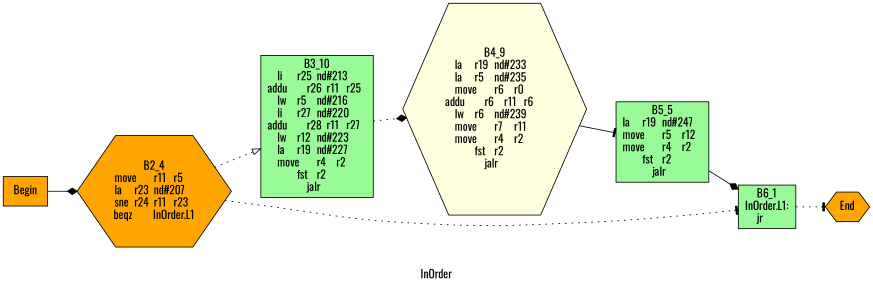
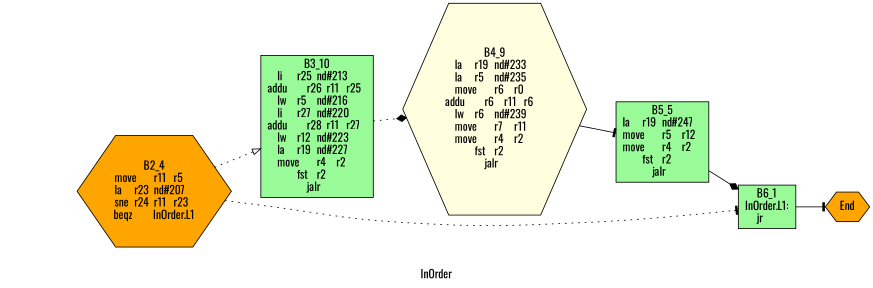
(25, 191) -> none
(809, 207) -> (809, 207)
